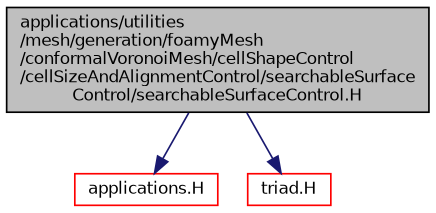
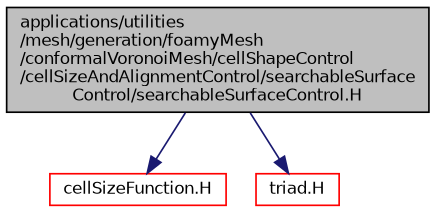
(146, 190) -> (138, 190)
